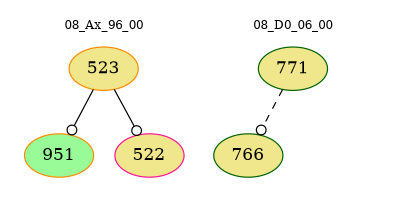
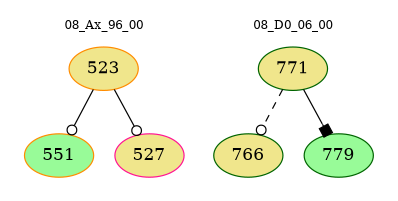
(59, 156) -> (59, 156)
(149, 156) -> (149, 156)
none -> (339, 156)
